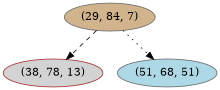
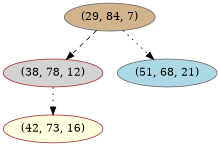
(53, 73) -> (53, 73)
(167, 73) -> (167, 73)
none -> (53, 129)
